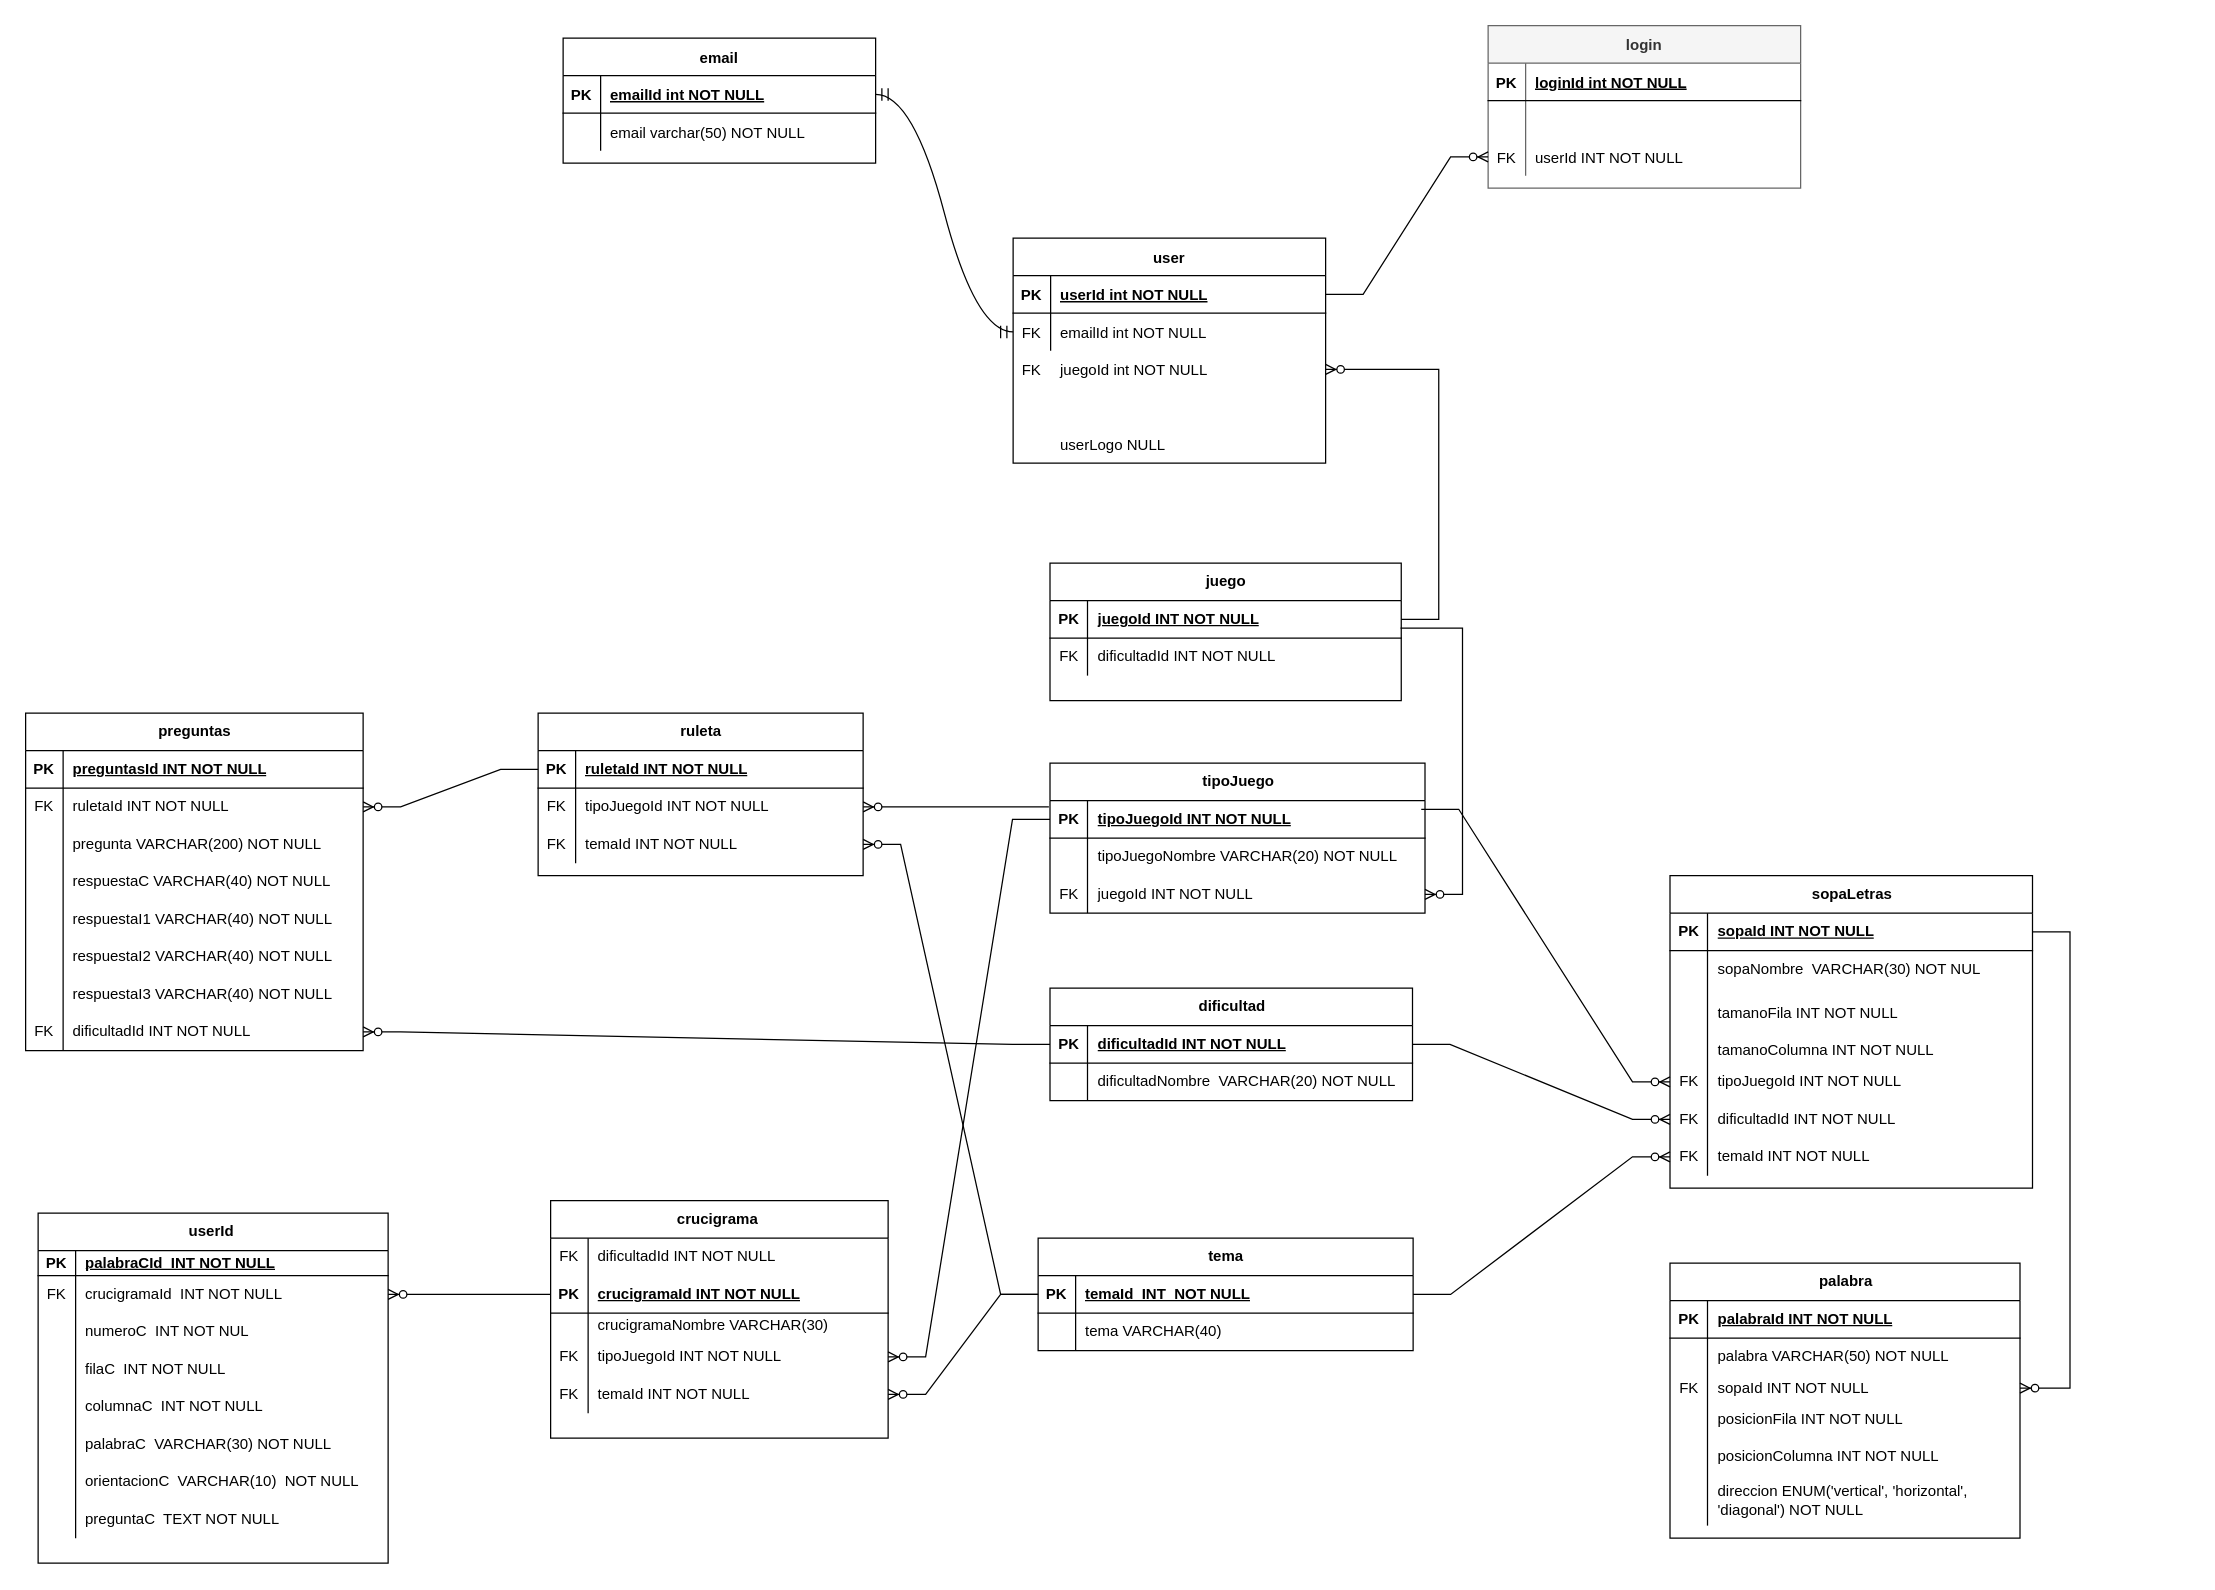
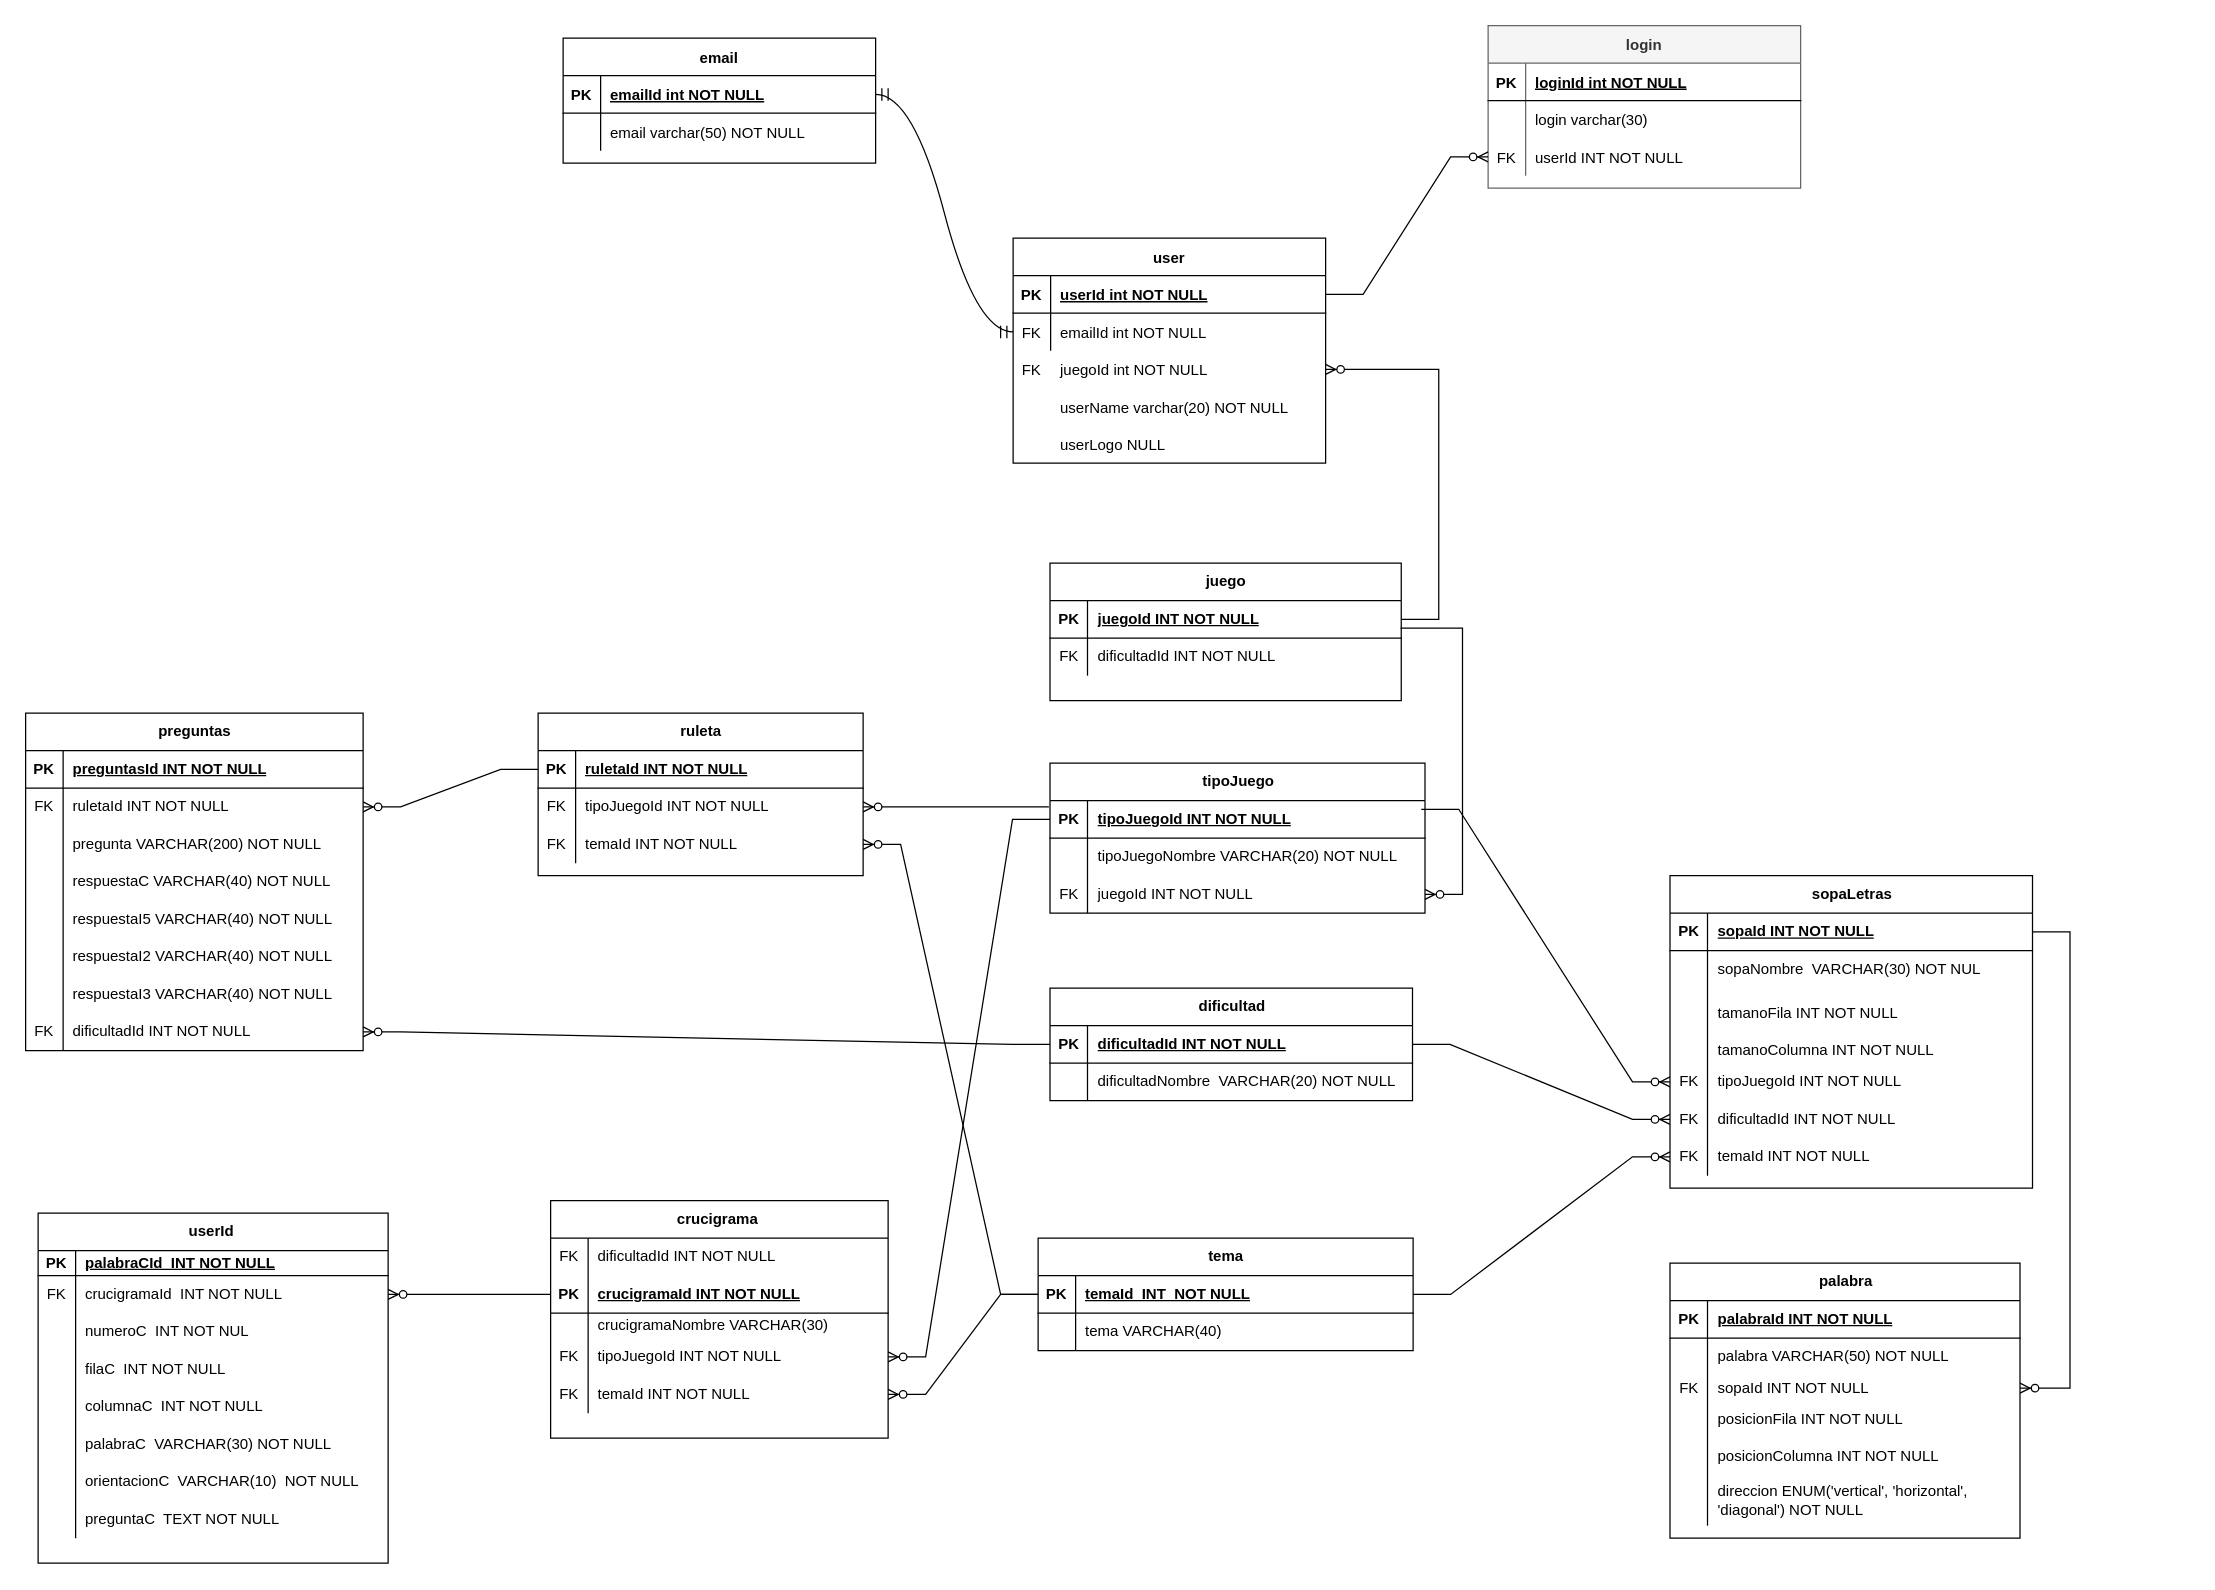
none -> (1663, 119)
none -> (1188, 407)
(202, 919) -> (202, 919)
